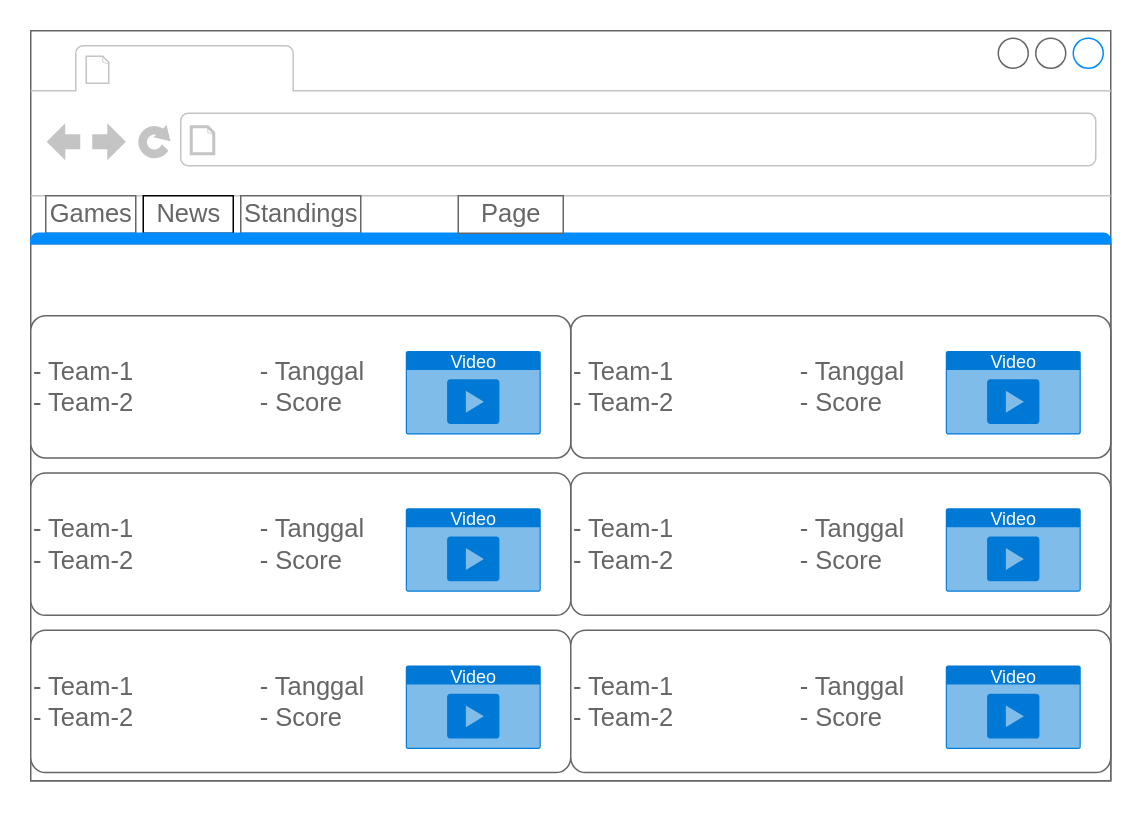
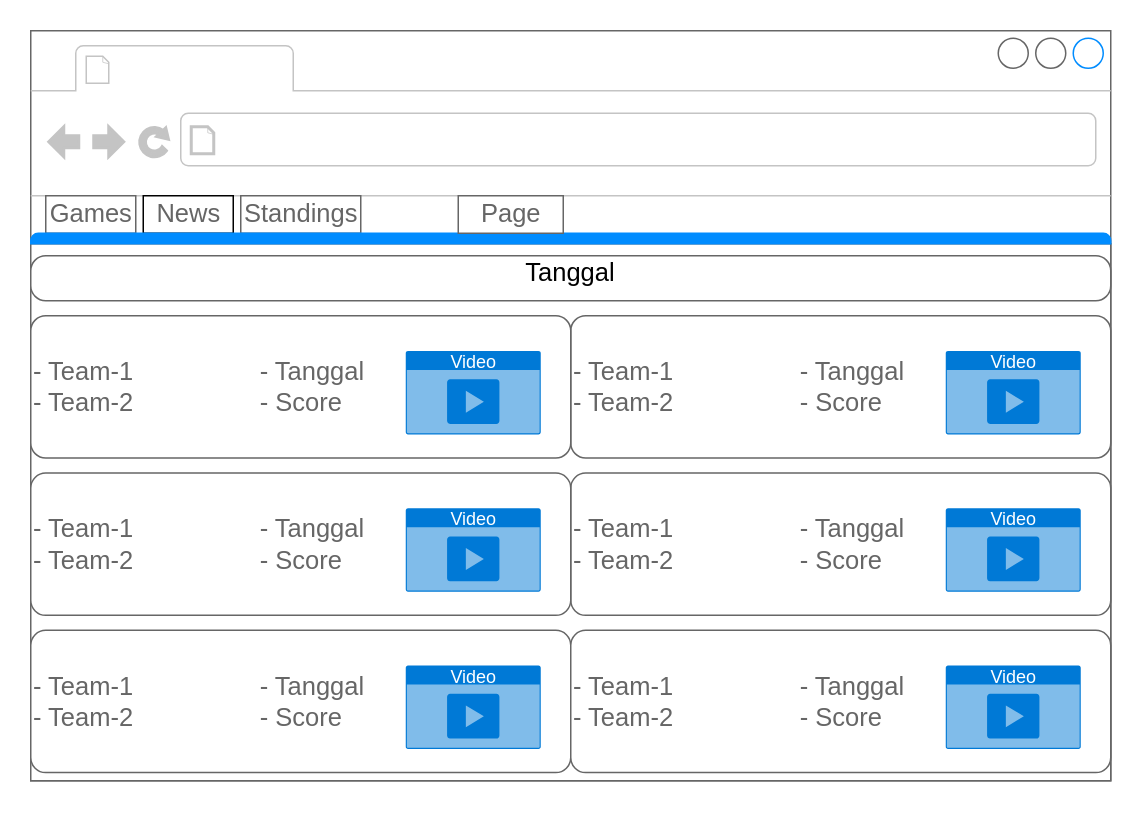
none -> (571, 271)
